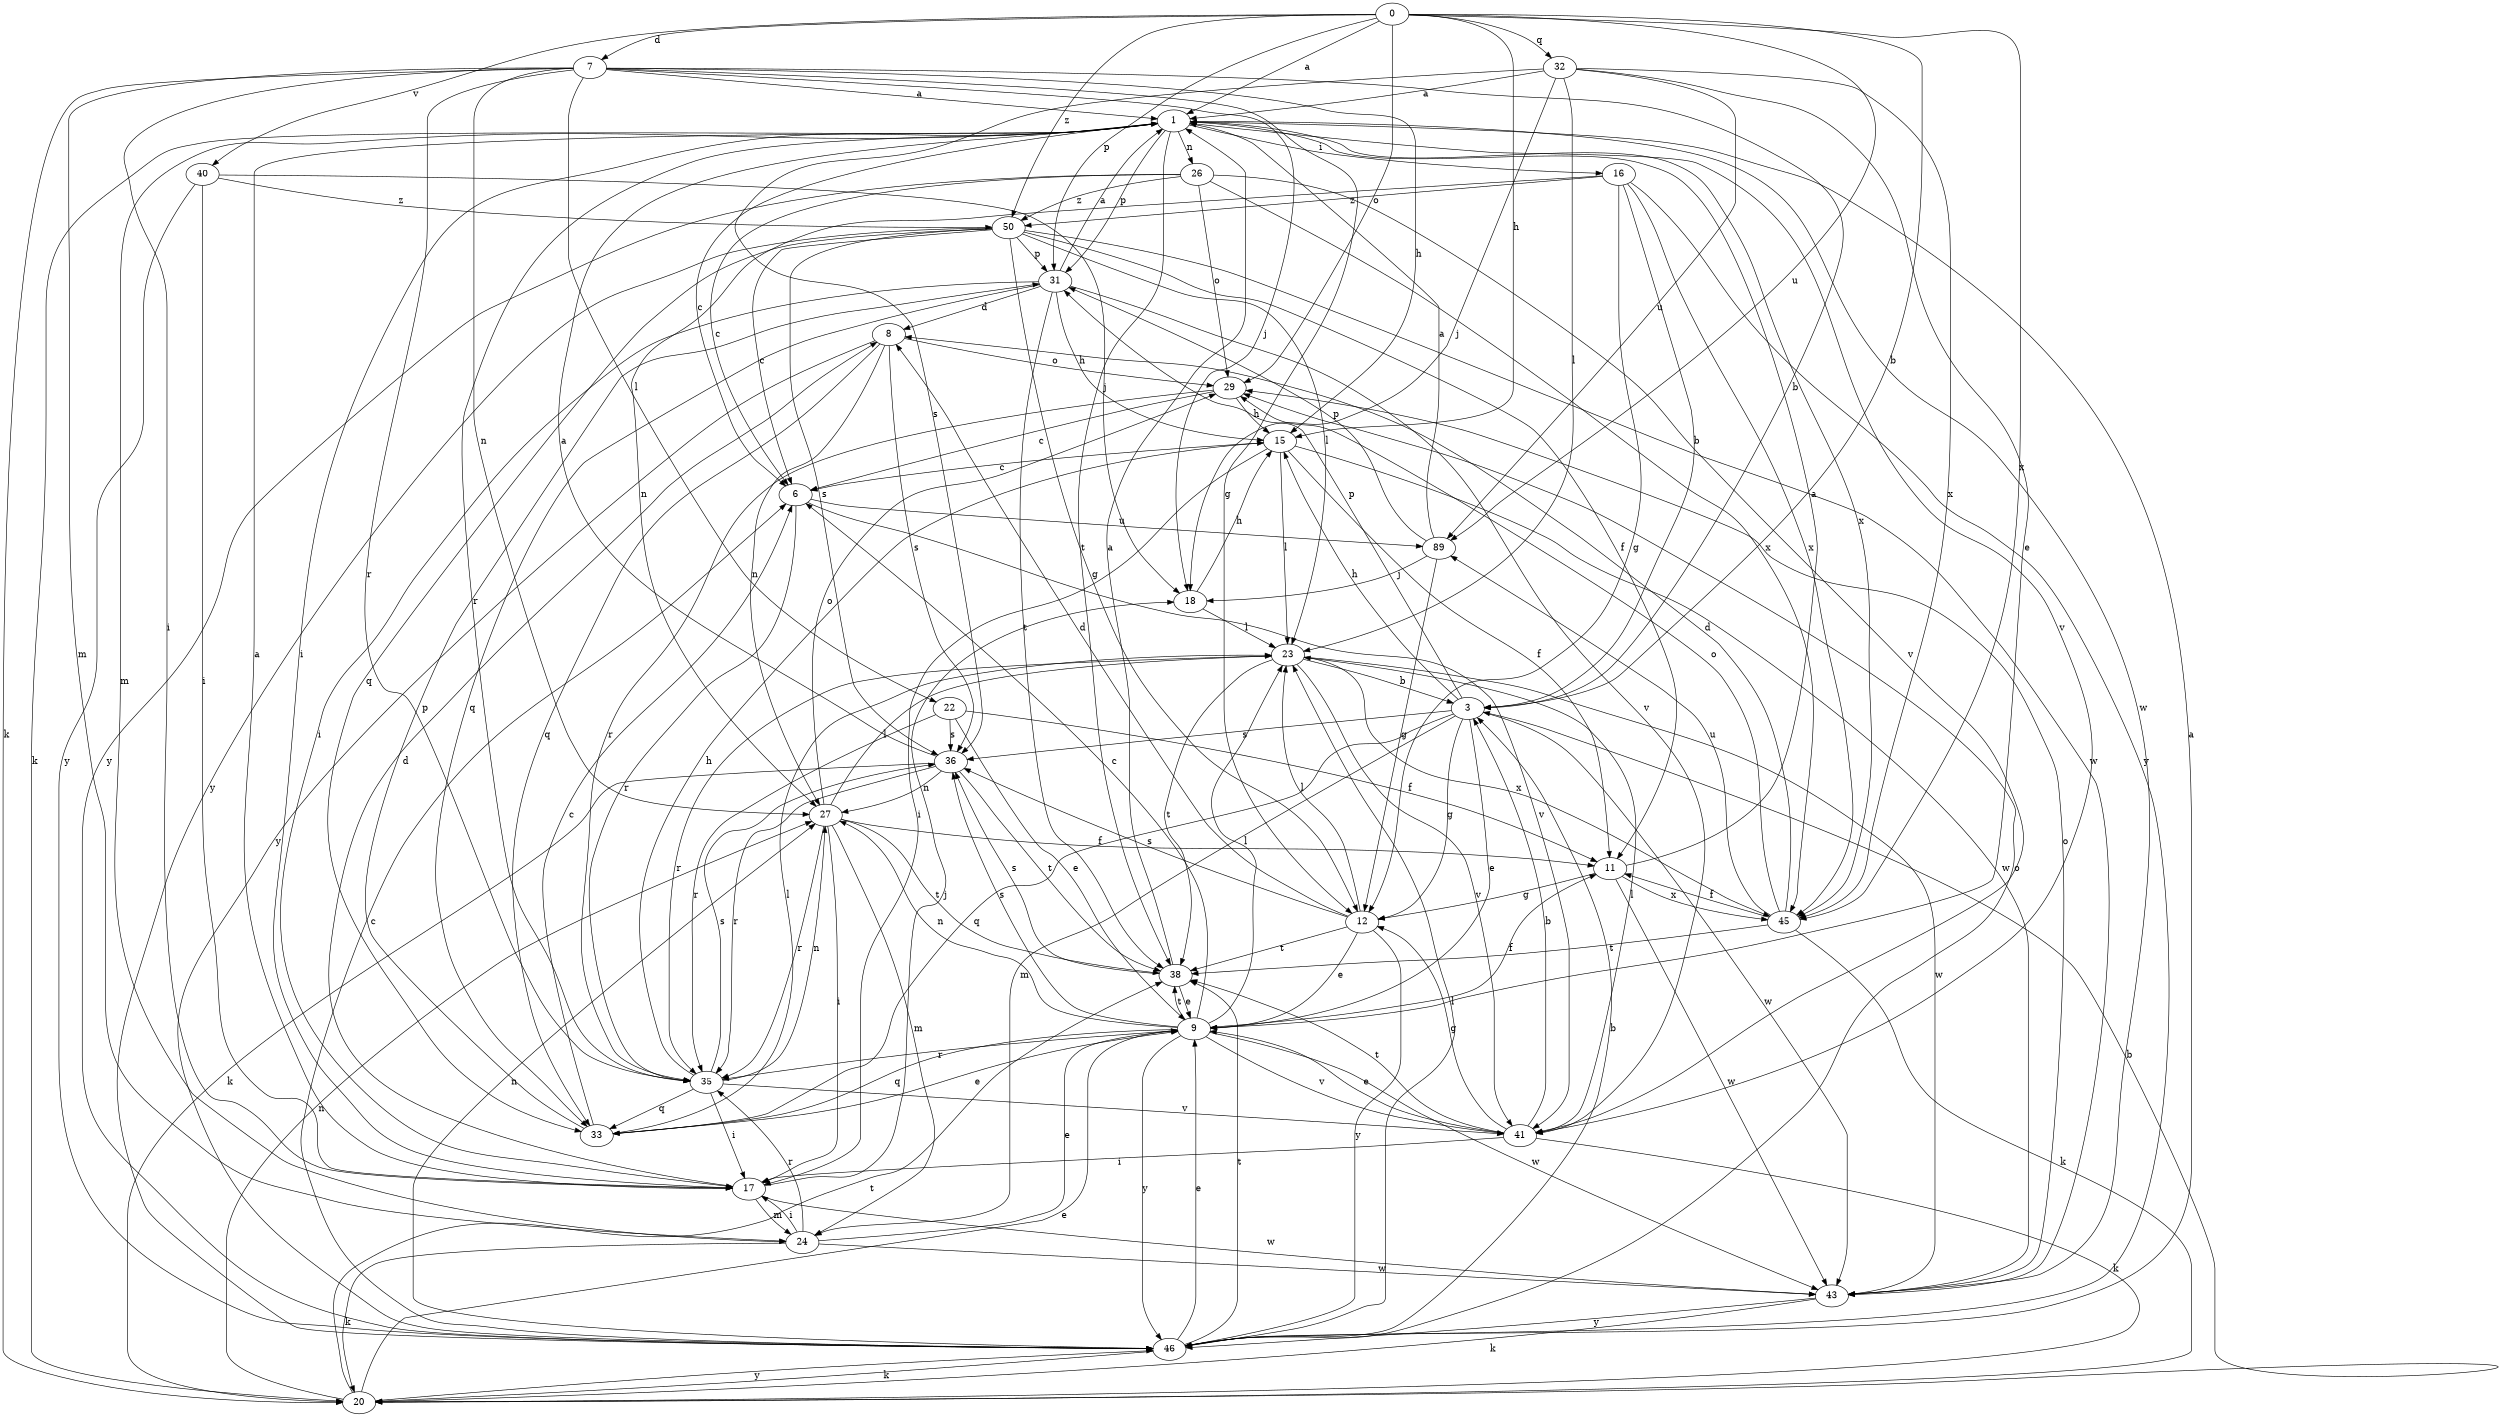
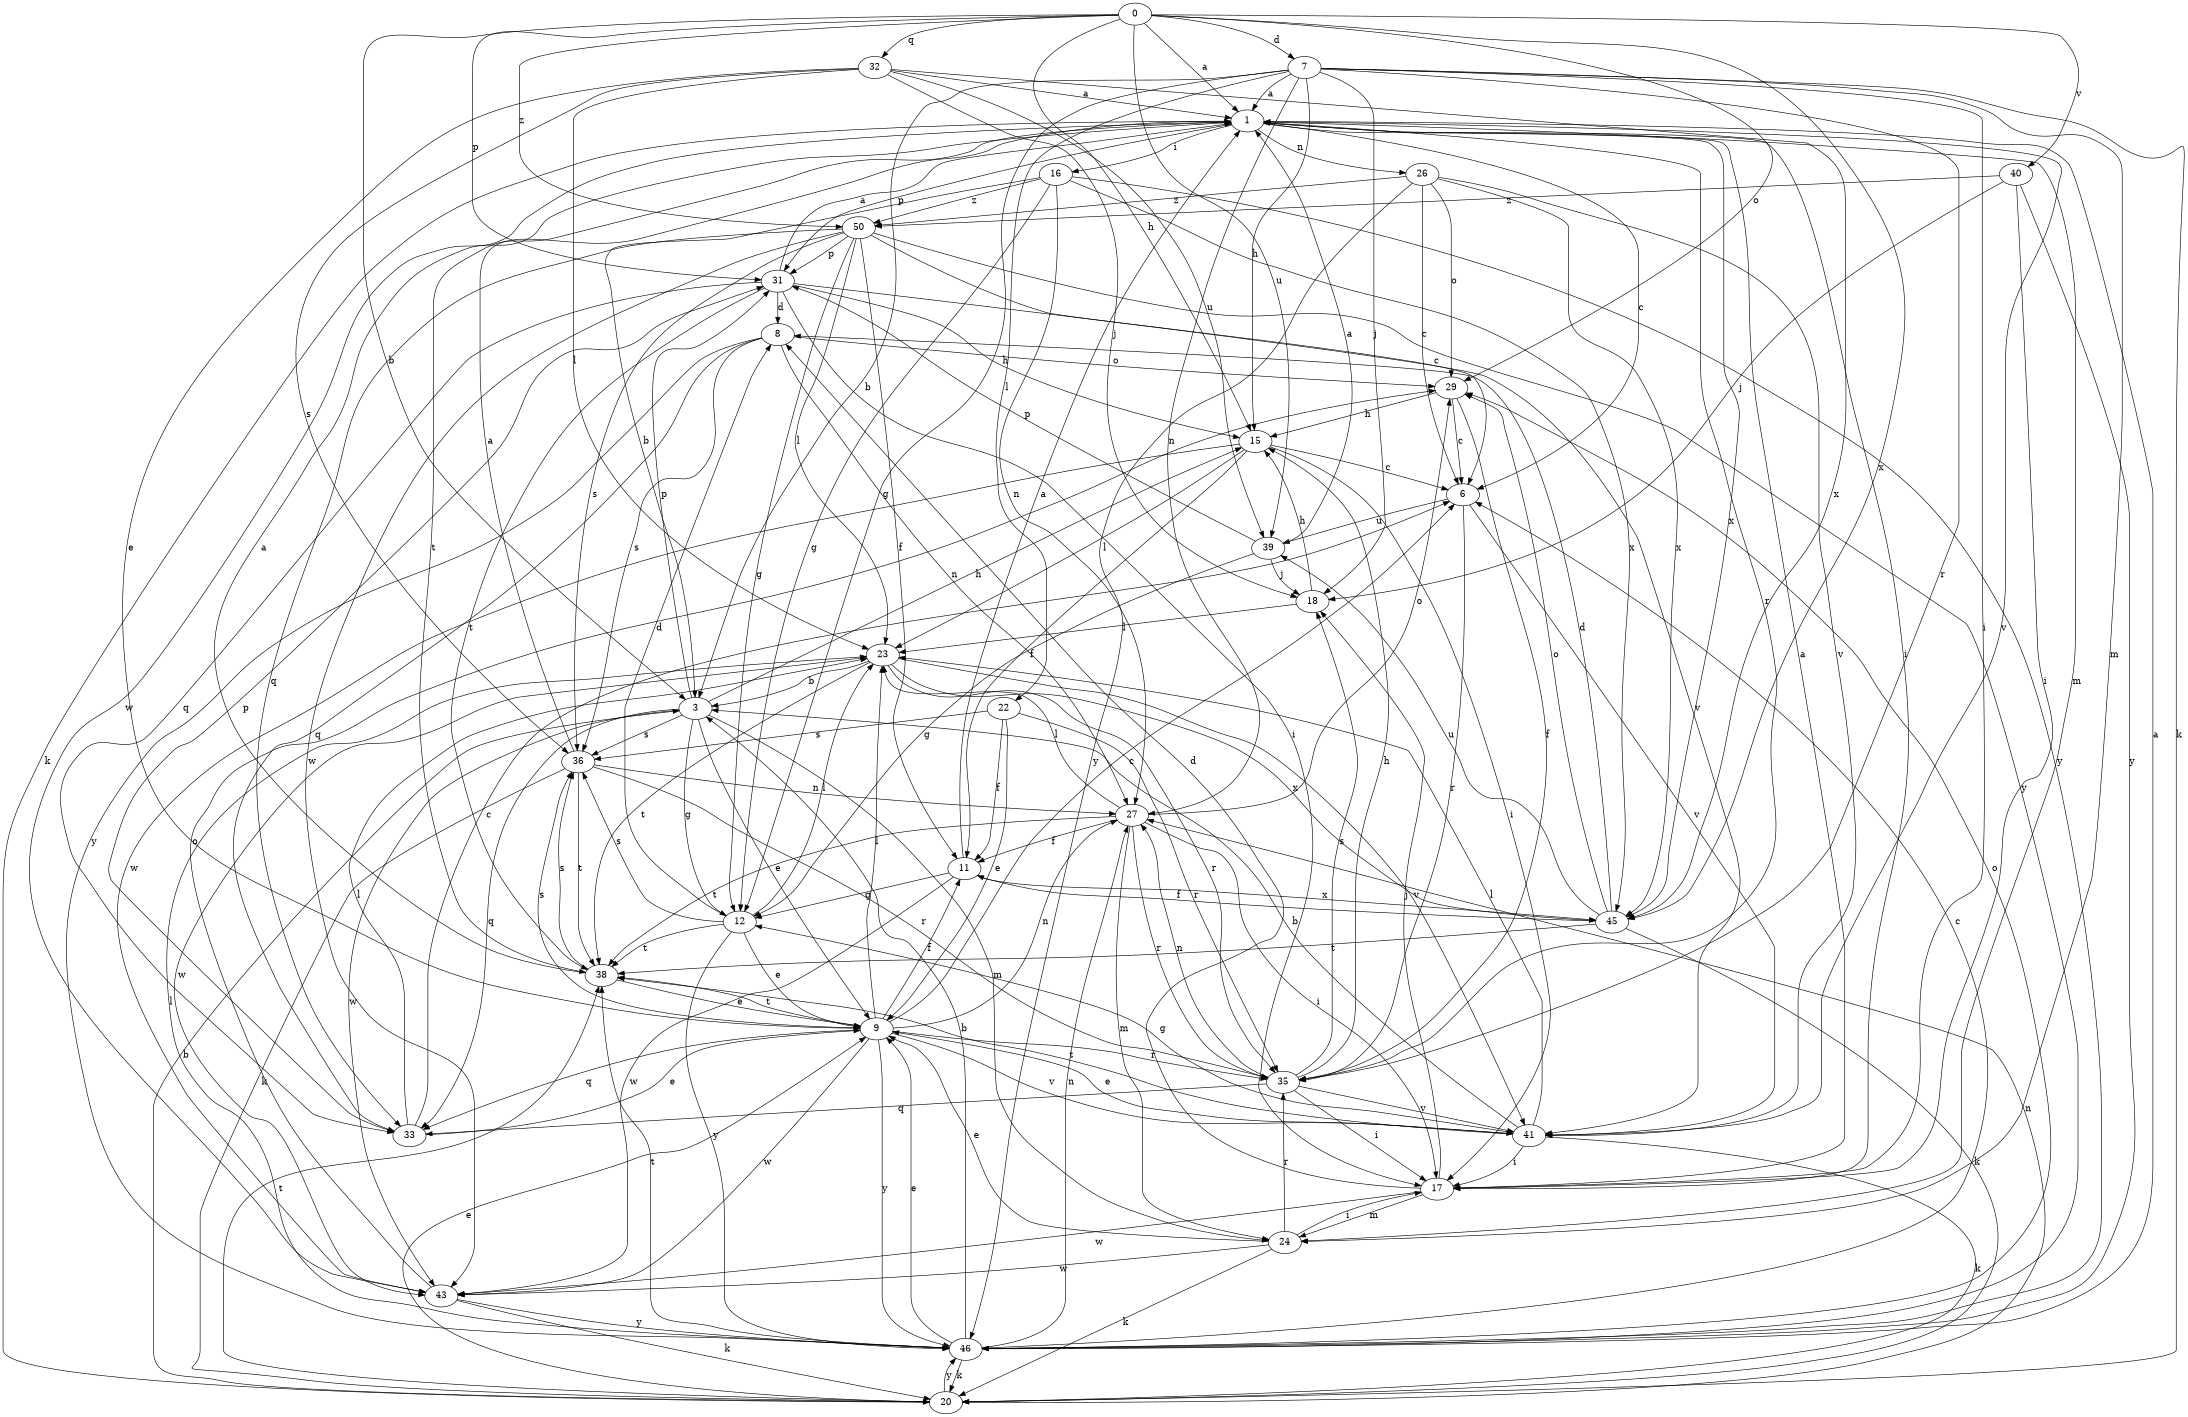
(1439, 548) -> (1268, 548)
(611, 735) -> (1548, 735)
(715, 844) -> (1337, 850)
